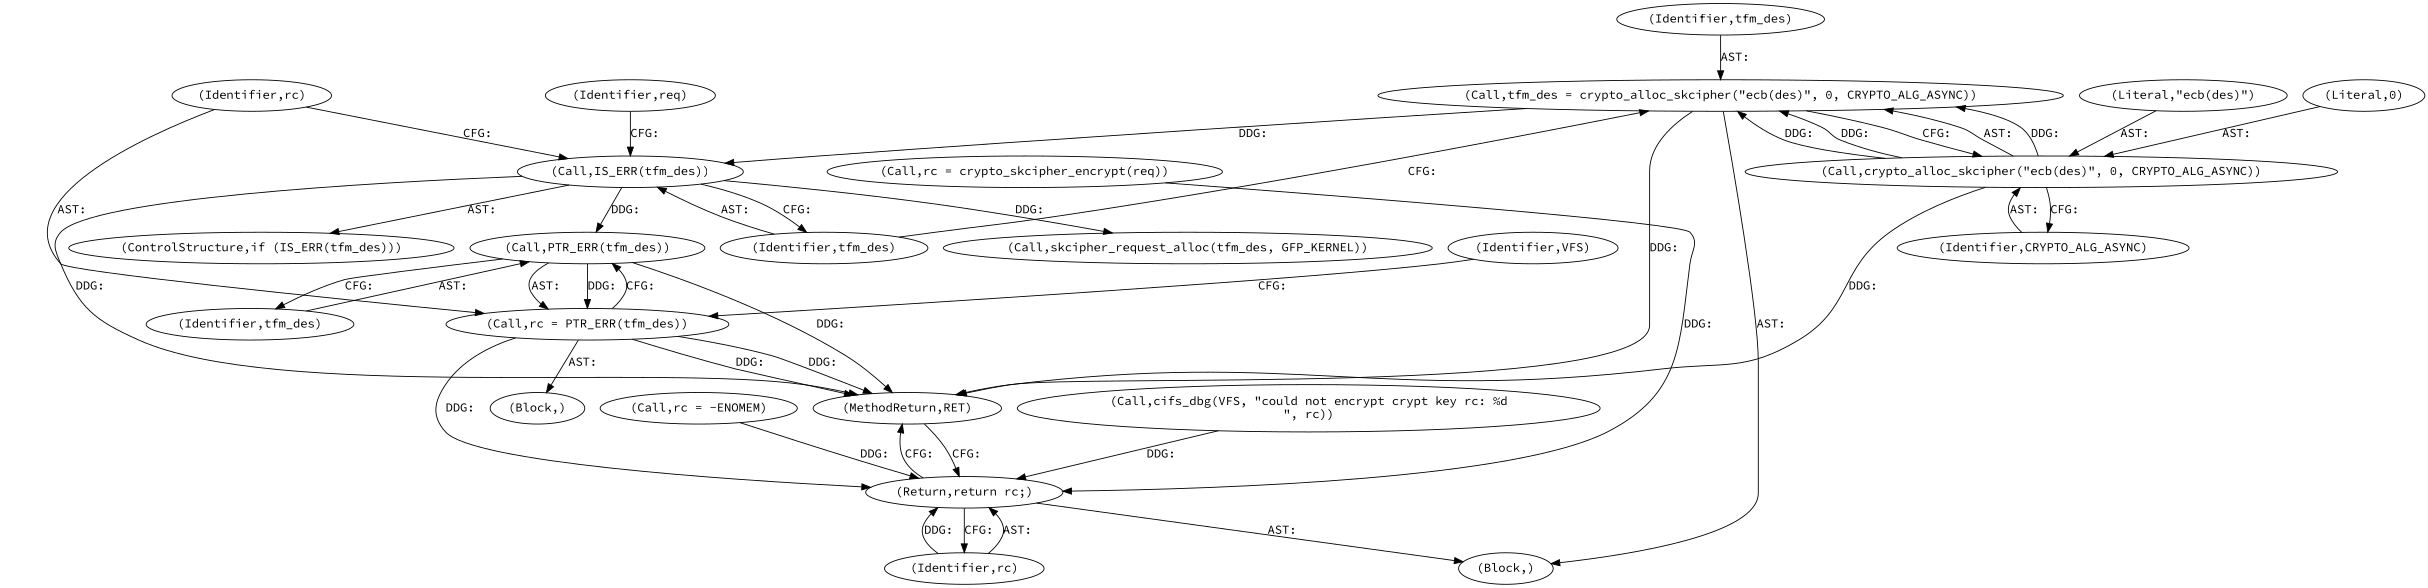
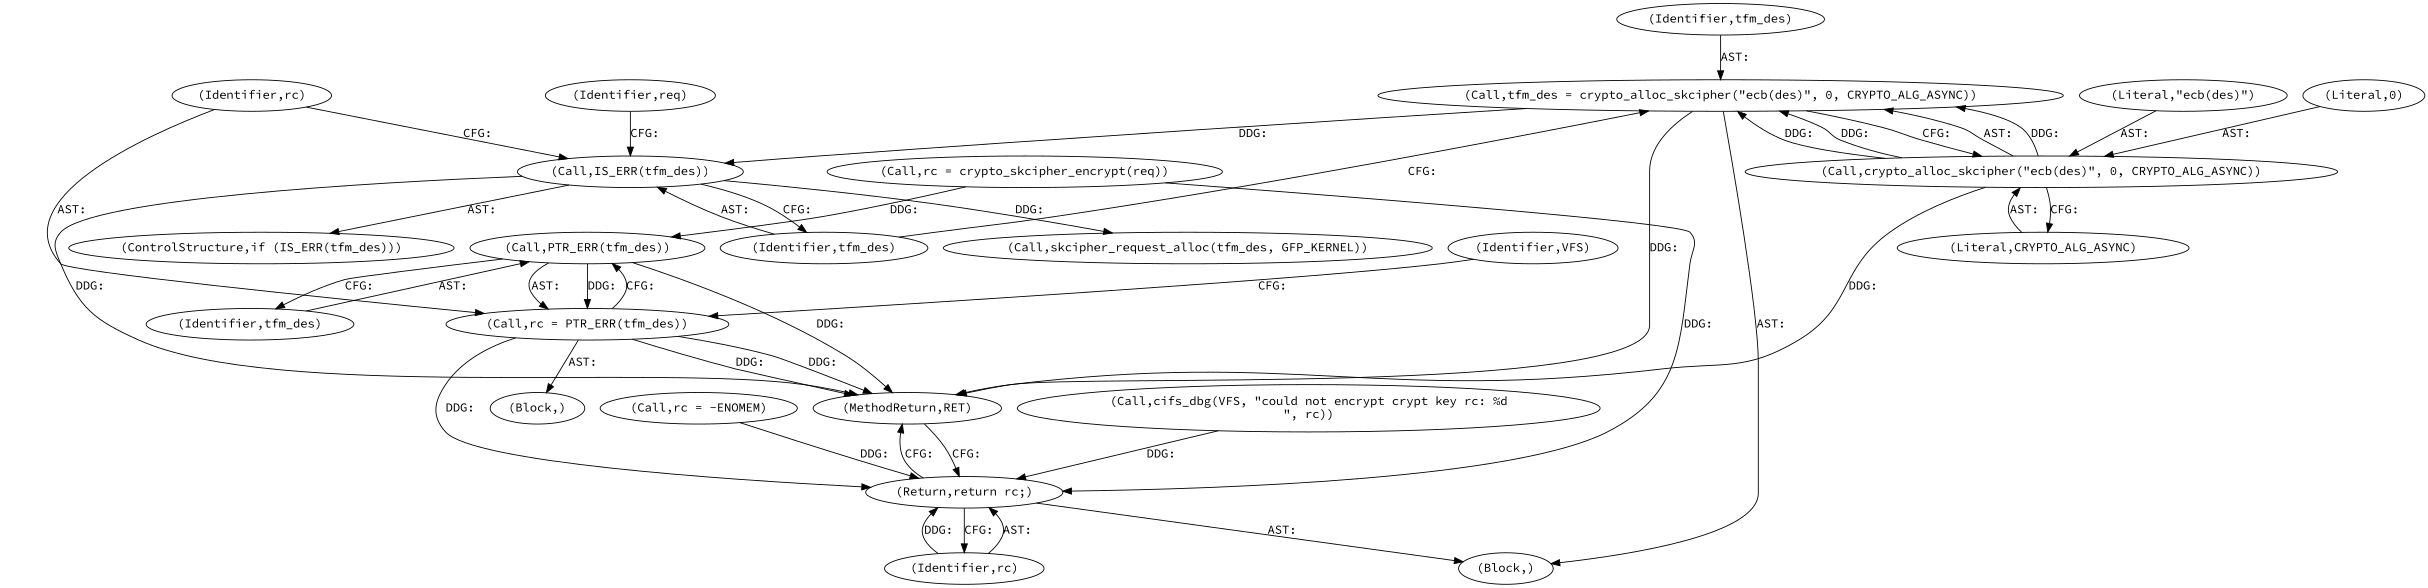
(611, 206) -> (824, 216)
(2043, 248) -> (2043, 248)
